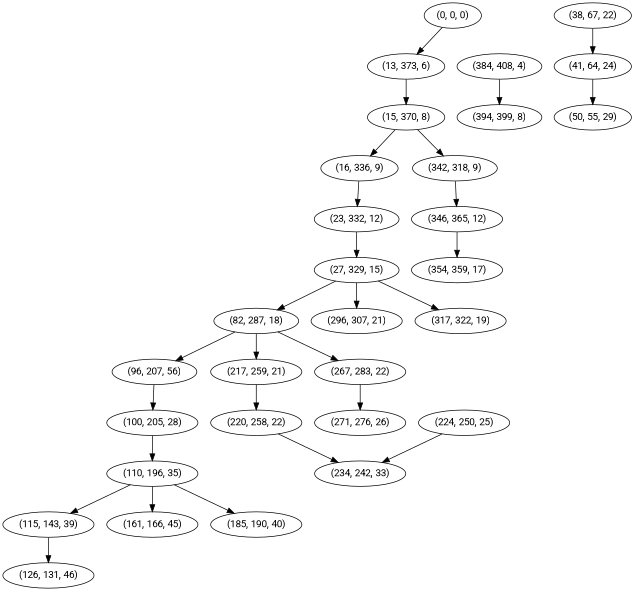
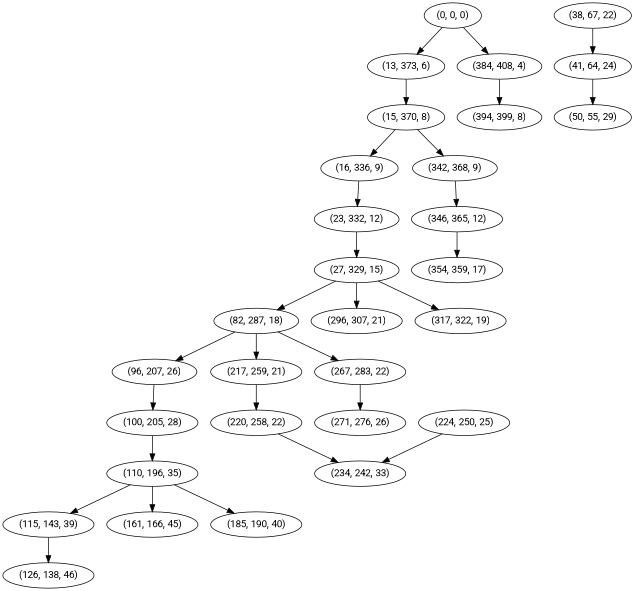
none -> (473, 38)
(455, 168) -> (455, 168)
(154, 372) -> (154, 372)
(48, 575) -> (48, 575)
